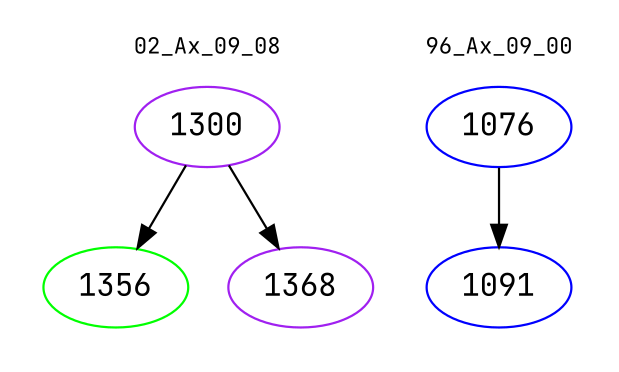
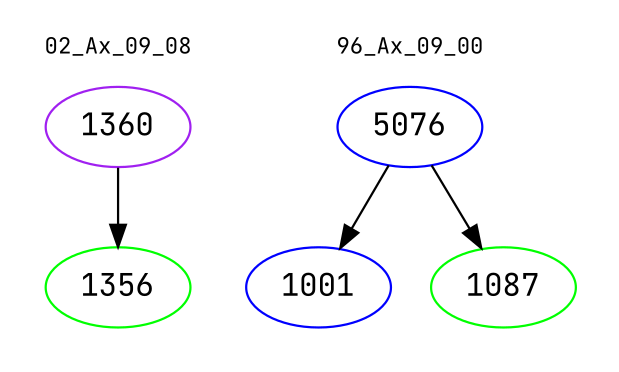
(207, 127) -> (118, 127)
(499, 127) -> (410, 127)
(301, 287) -> none
(499, 287) -> (319, 287)
none -> (503, 287)
